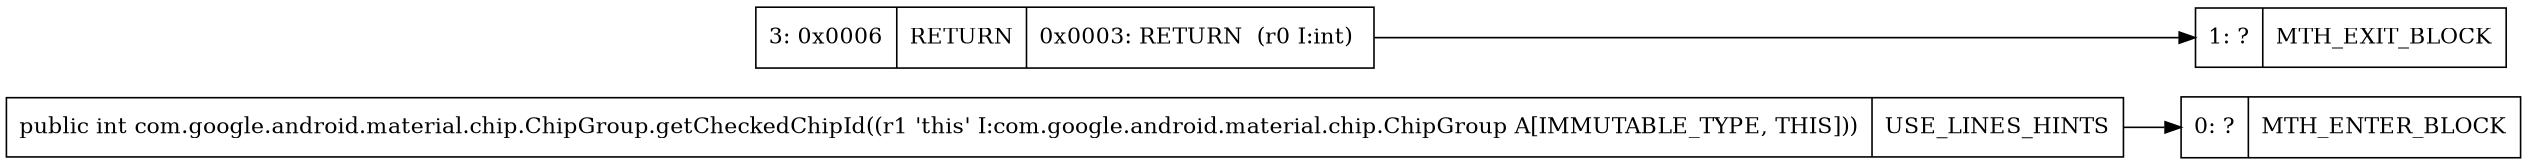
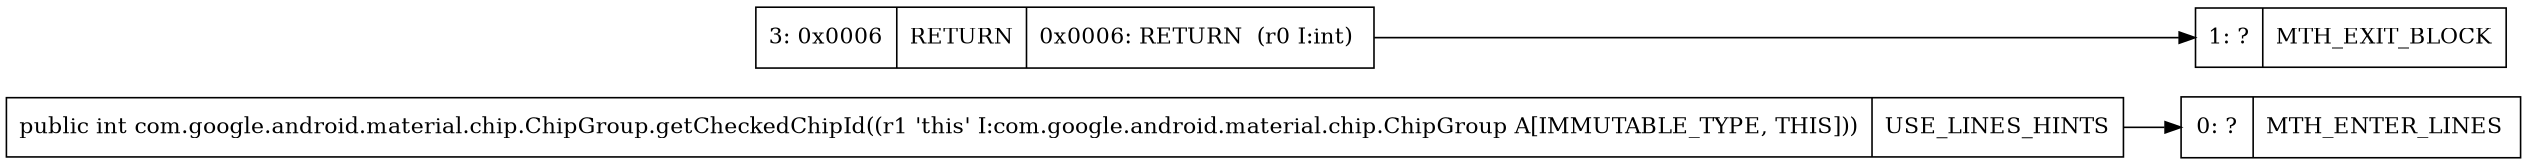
(1200, 37) -> (1200, 37)
(2384, 127) -> (2384, 127)
